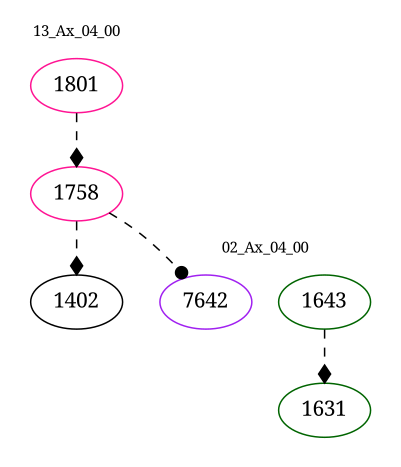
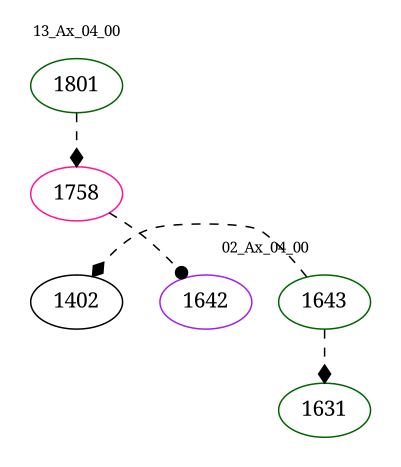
(77, 86) -> (77, 86)
(77, 239) -> (209, 224)
(206, 302) -> (206, 302)
